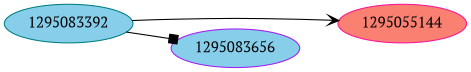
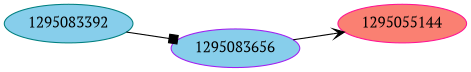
(230, 18) -> (313, 37)
